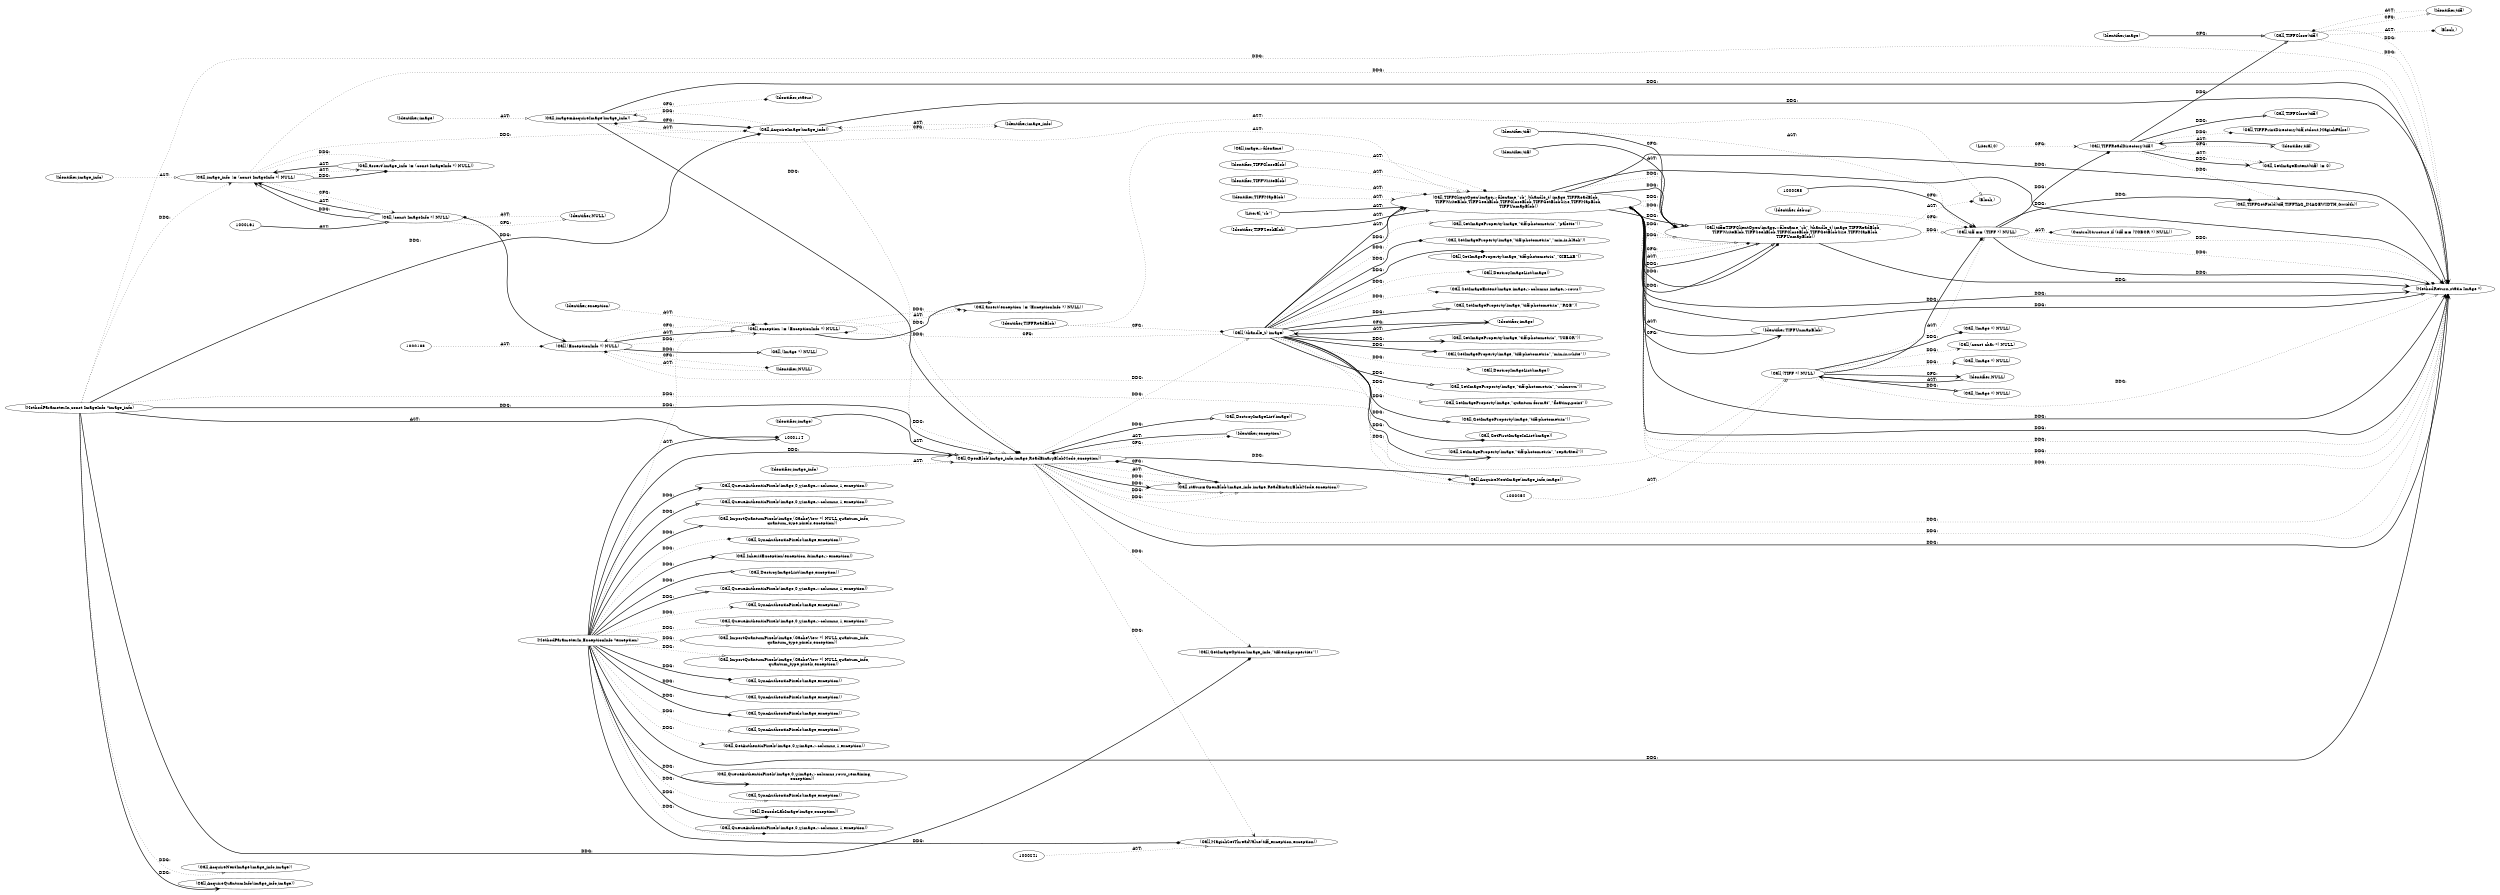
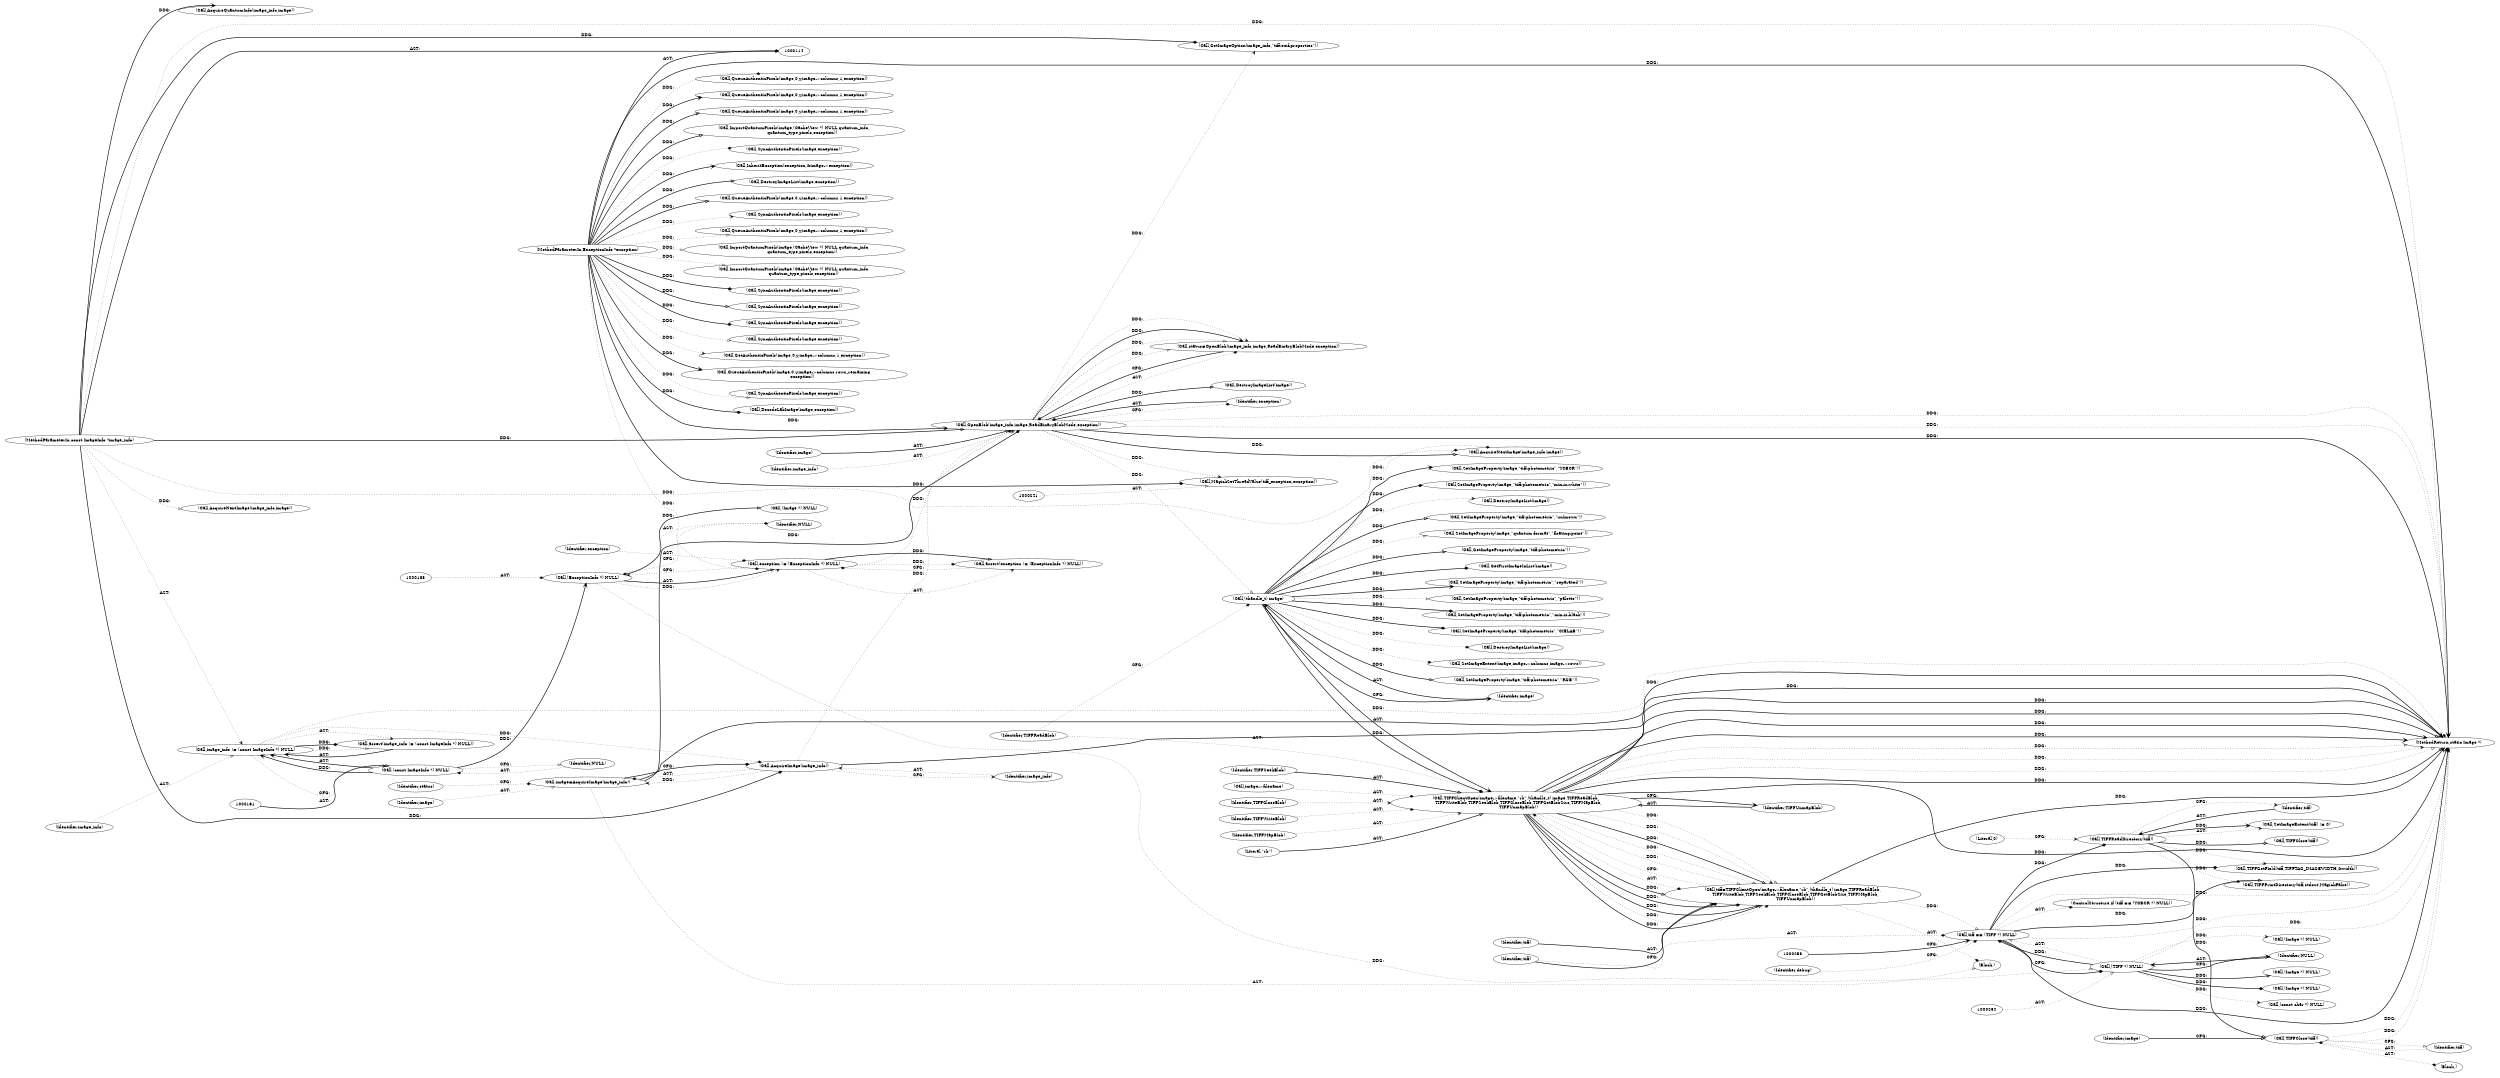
(690, 105) -> (485, 785)
(166, 218) -> (166, 593)
(1036, 338) -> (909, 570)
none -> (2146, 924)
none -> (2045, 969)
